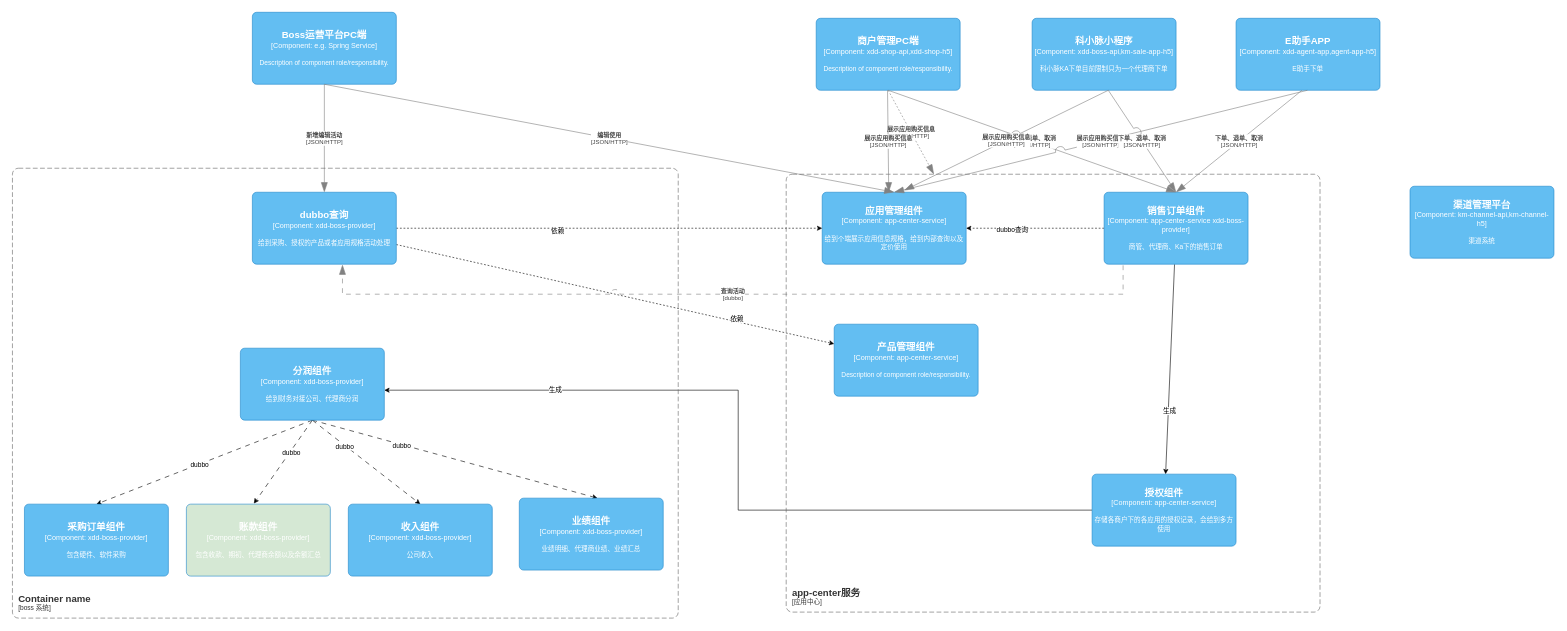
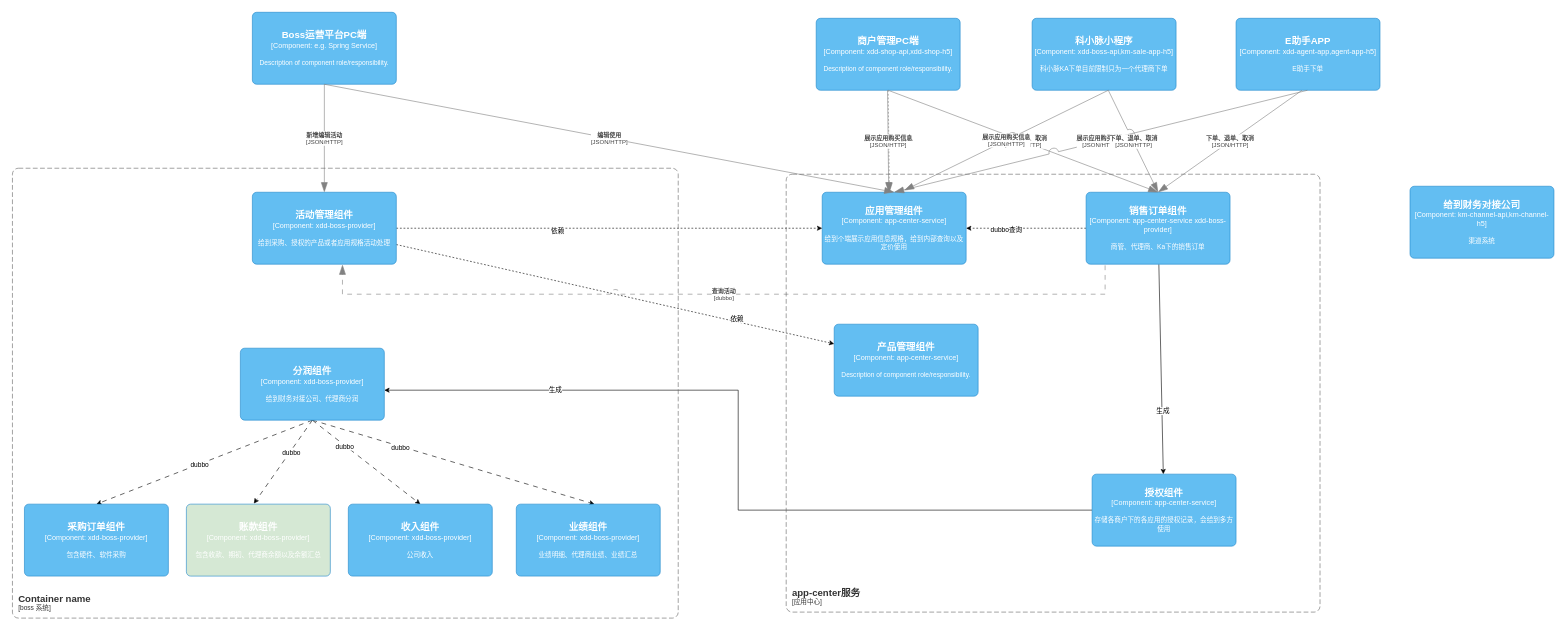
(911, 131) -> (889, 128)
(1482, 222) -> (1482, 222)
(324, 228) -> (324, 228)
(1176, 228) -> (1158, 228)
(591, 534) -> (588, 540)
